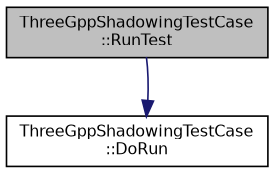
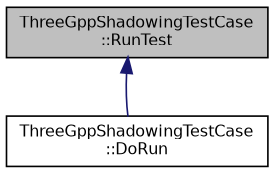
(148, 79) -> (126, 95)
